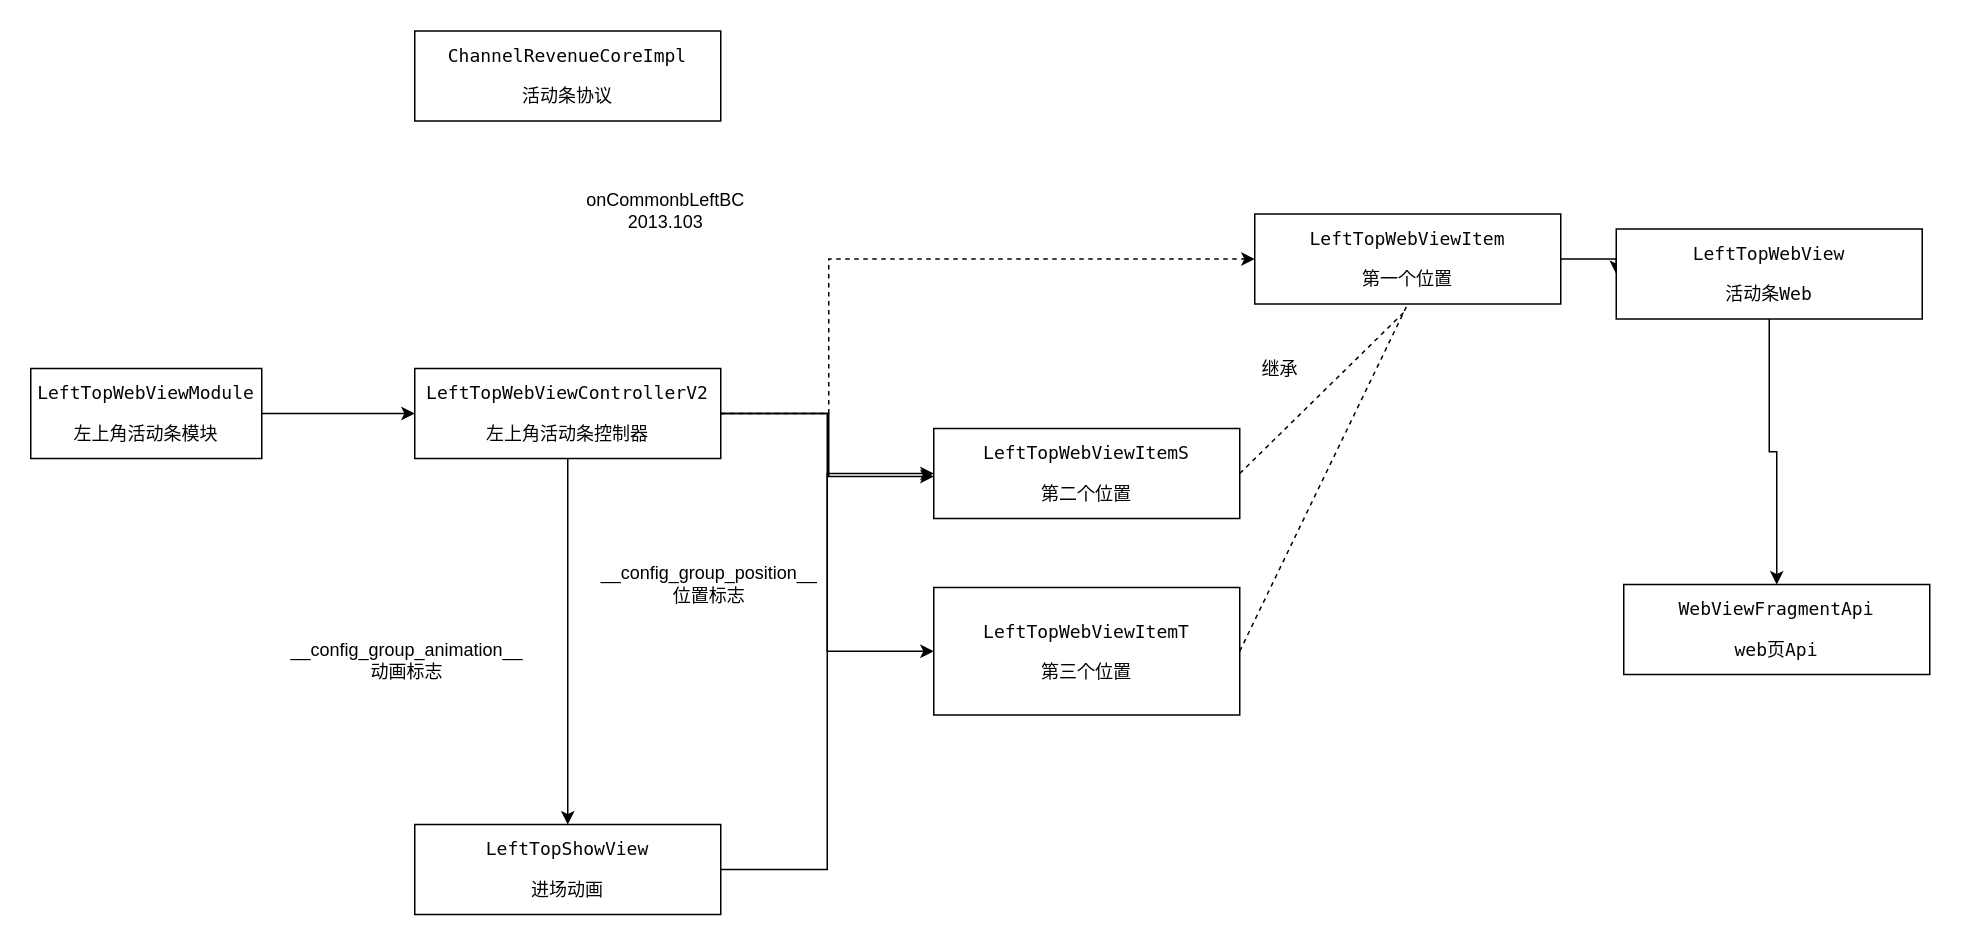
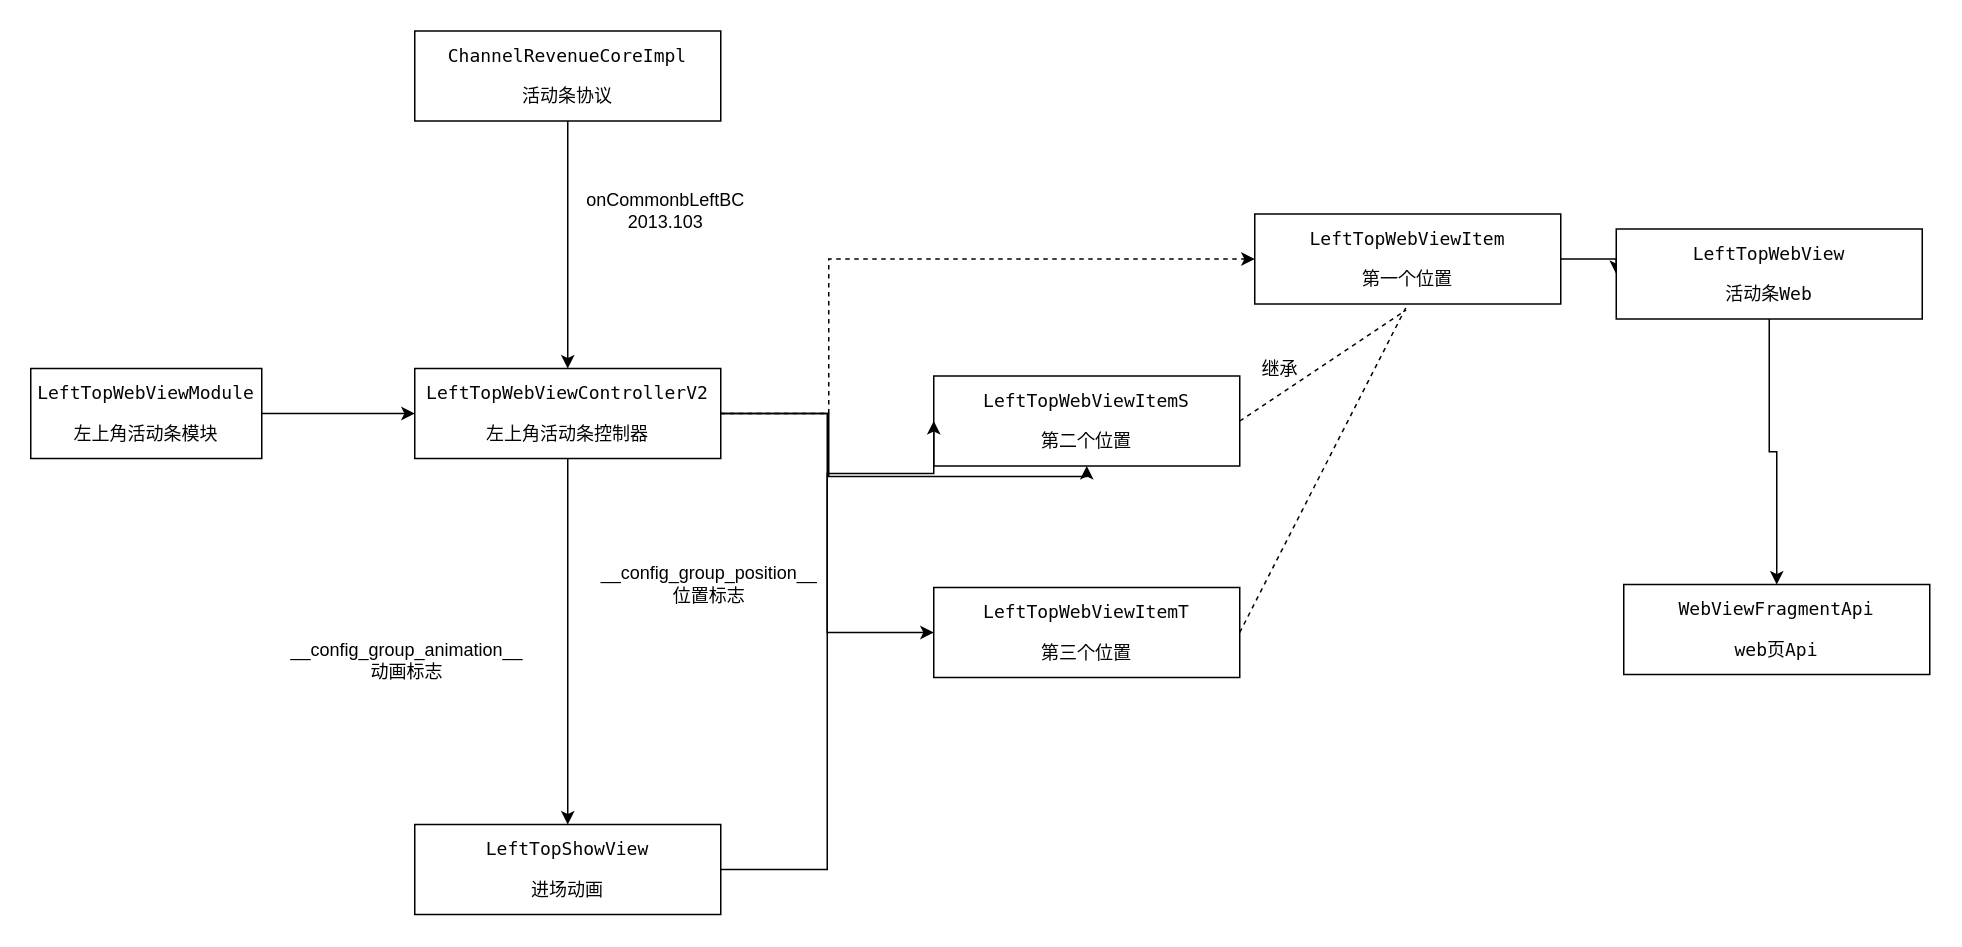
none -> (568, 239)
(1087, 473) -> (1087, 421)
(1087, 651) -> (1087, 632)
